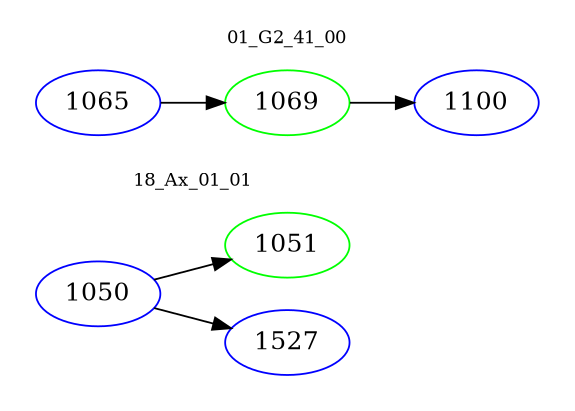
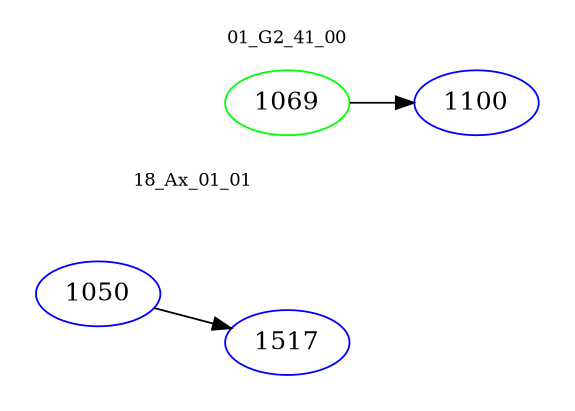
(98, 103) -> none
(287, 245) -> none
(287, 343) -> (287, 343)
